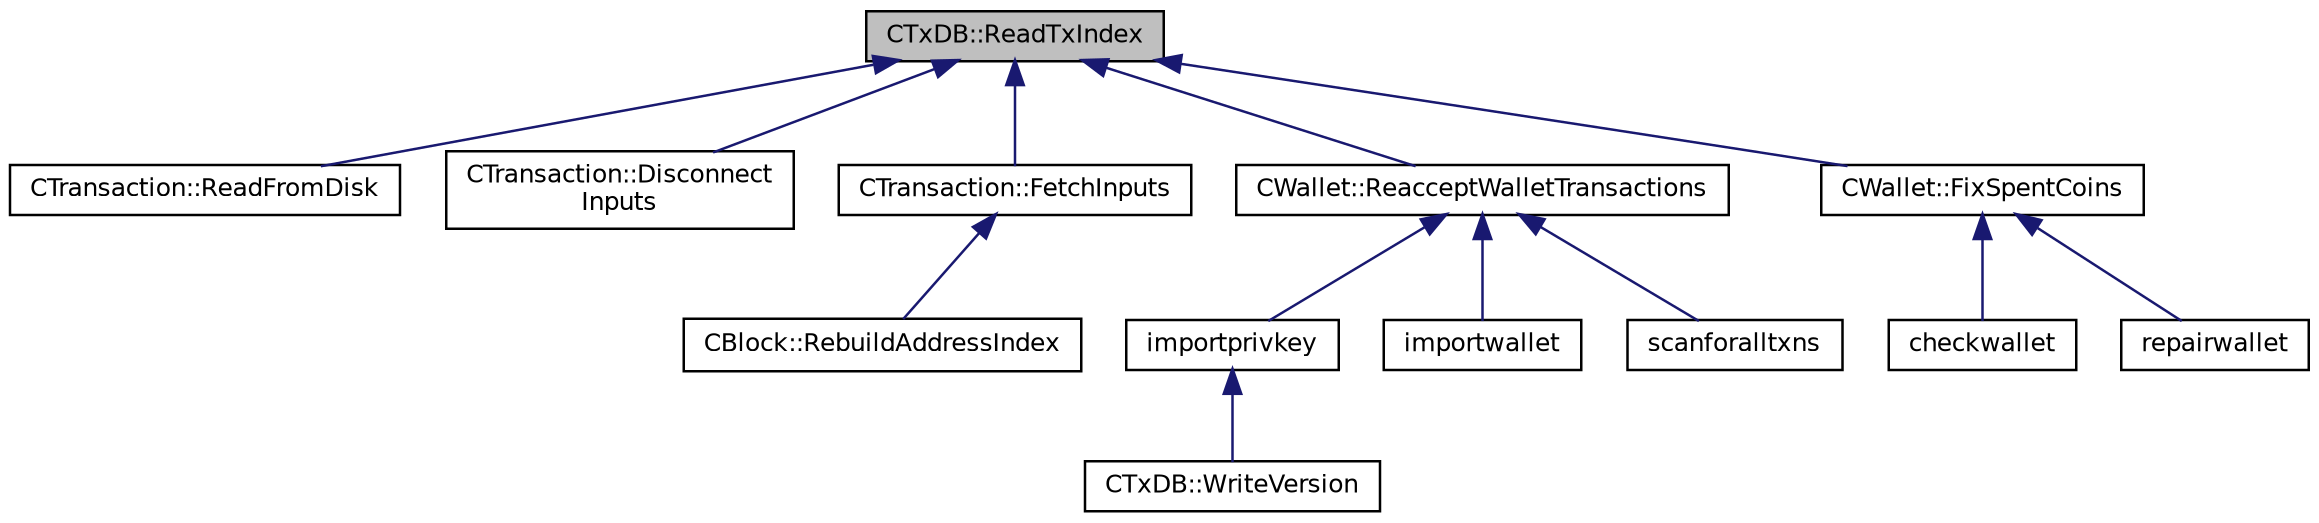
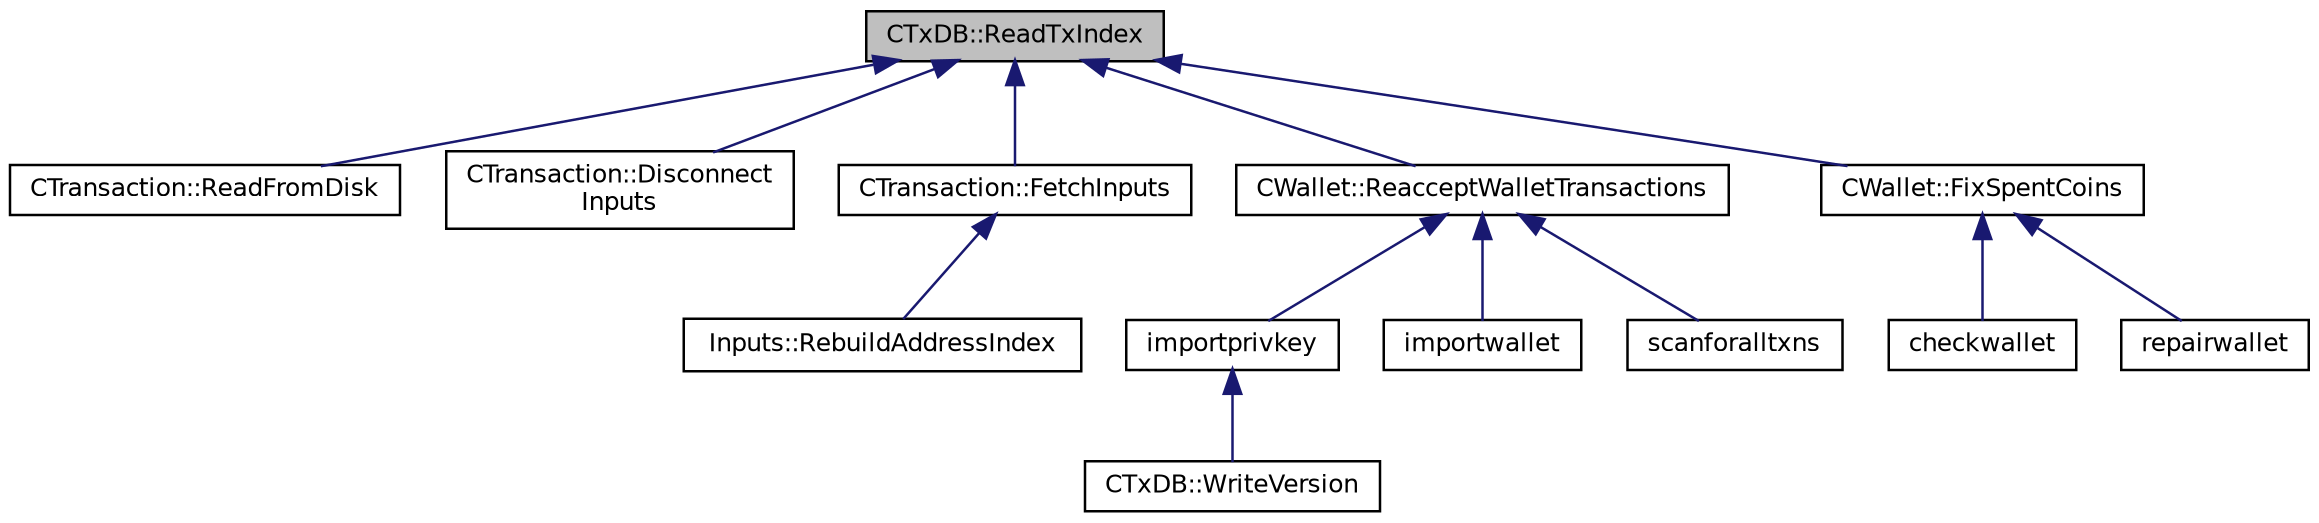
(882, 345) -> (882, 345)
